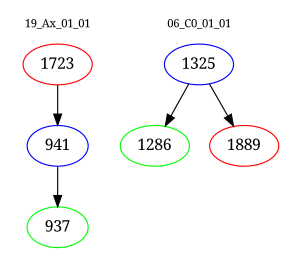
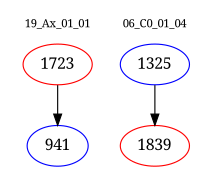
(200, 24) -> (155, 24)
(155, 146) -> none
(244, 146) -> (155, 146)
(58, 227) -> none
